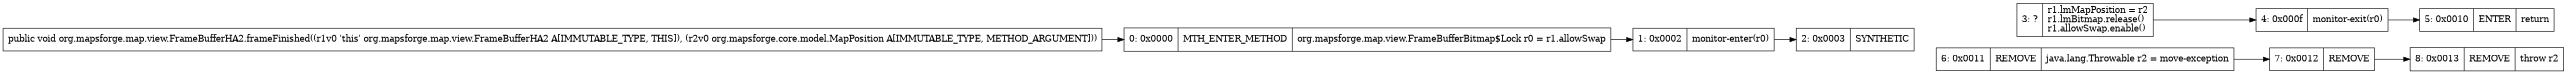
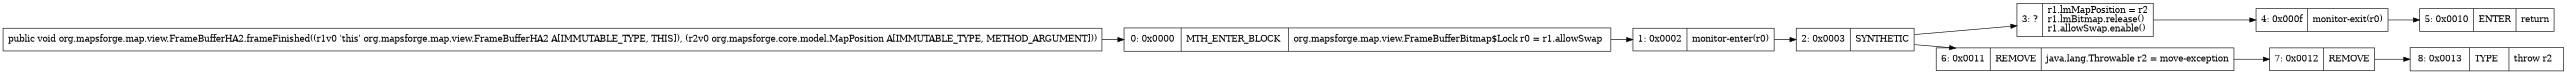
none -> (1963, 30)
(1235, 39) -> (1233, 39)
none -> (1932, 46)
(2490, 59) -> (2487, 59)
